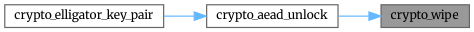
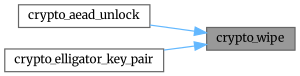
(179, 16) -> (179, 48)
